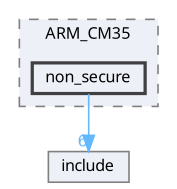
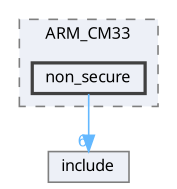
(89, 35) -> (89, 35)
